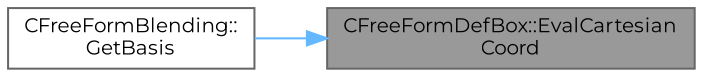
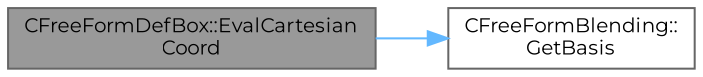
(281, 38) -> (402, 38)
